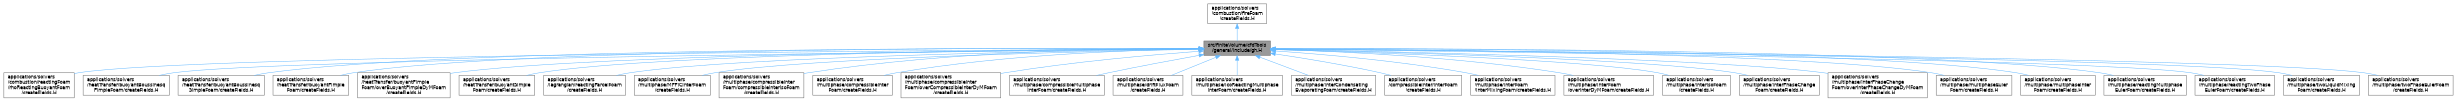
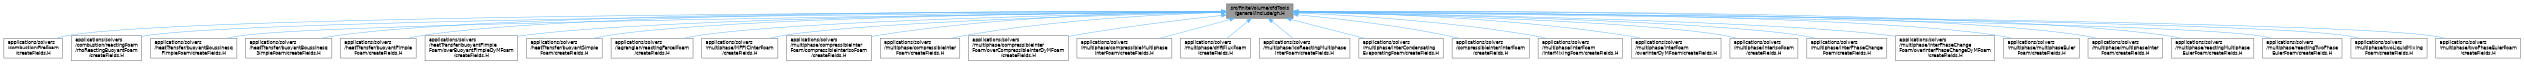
(1237, 35) -> (464, 18)
